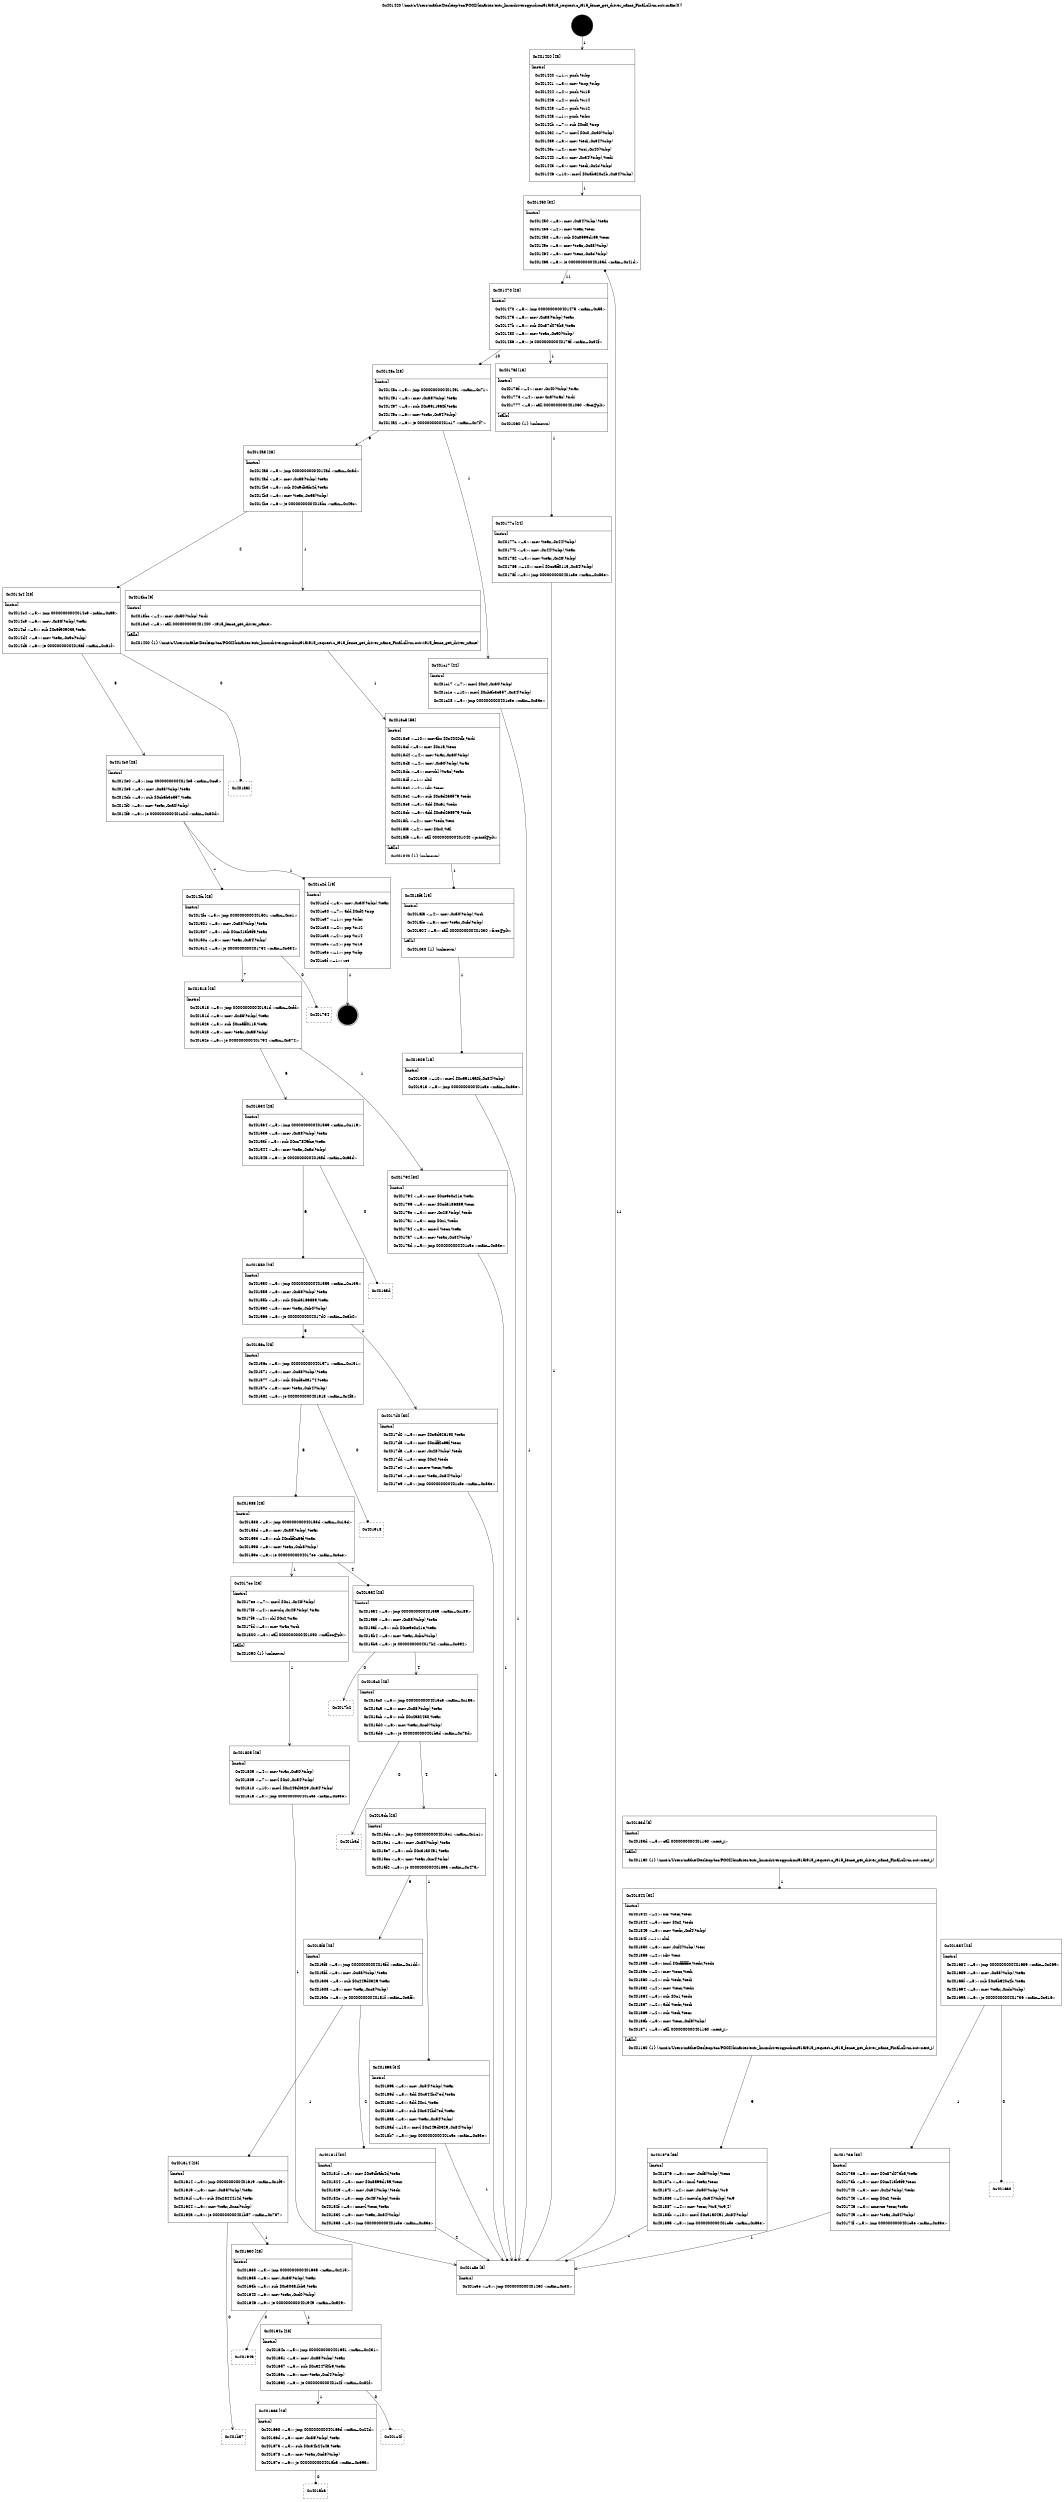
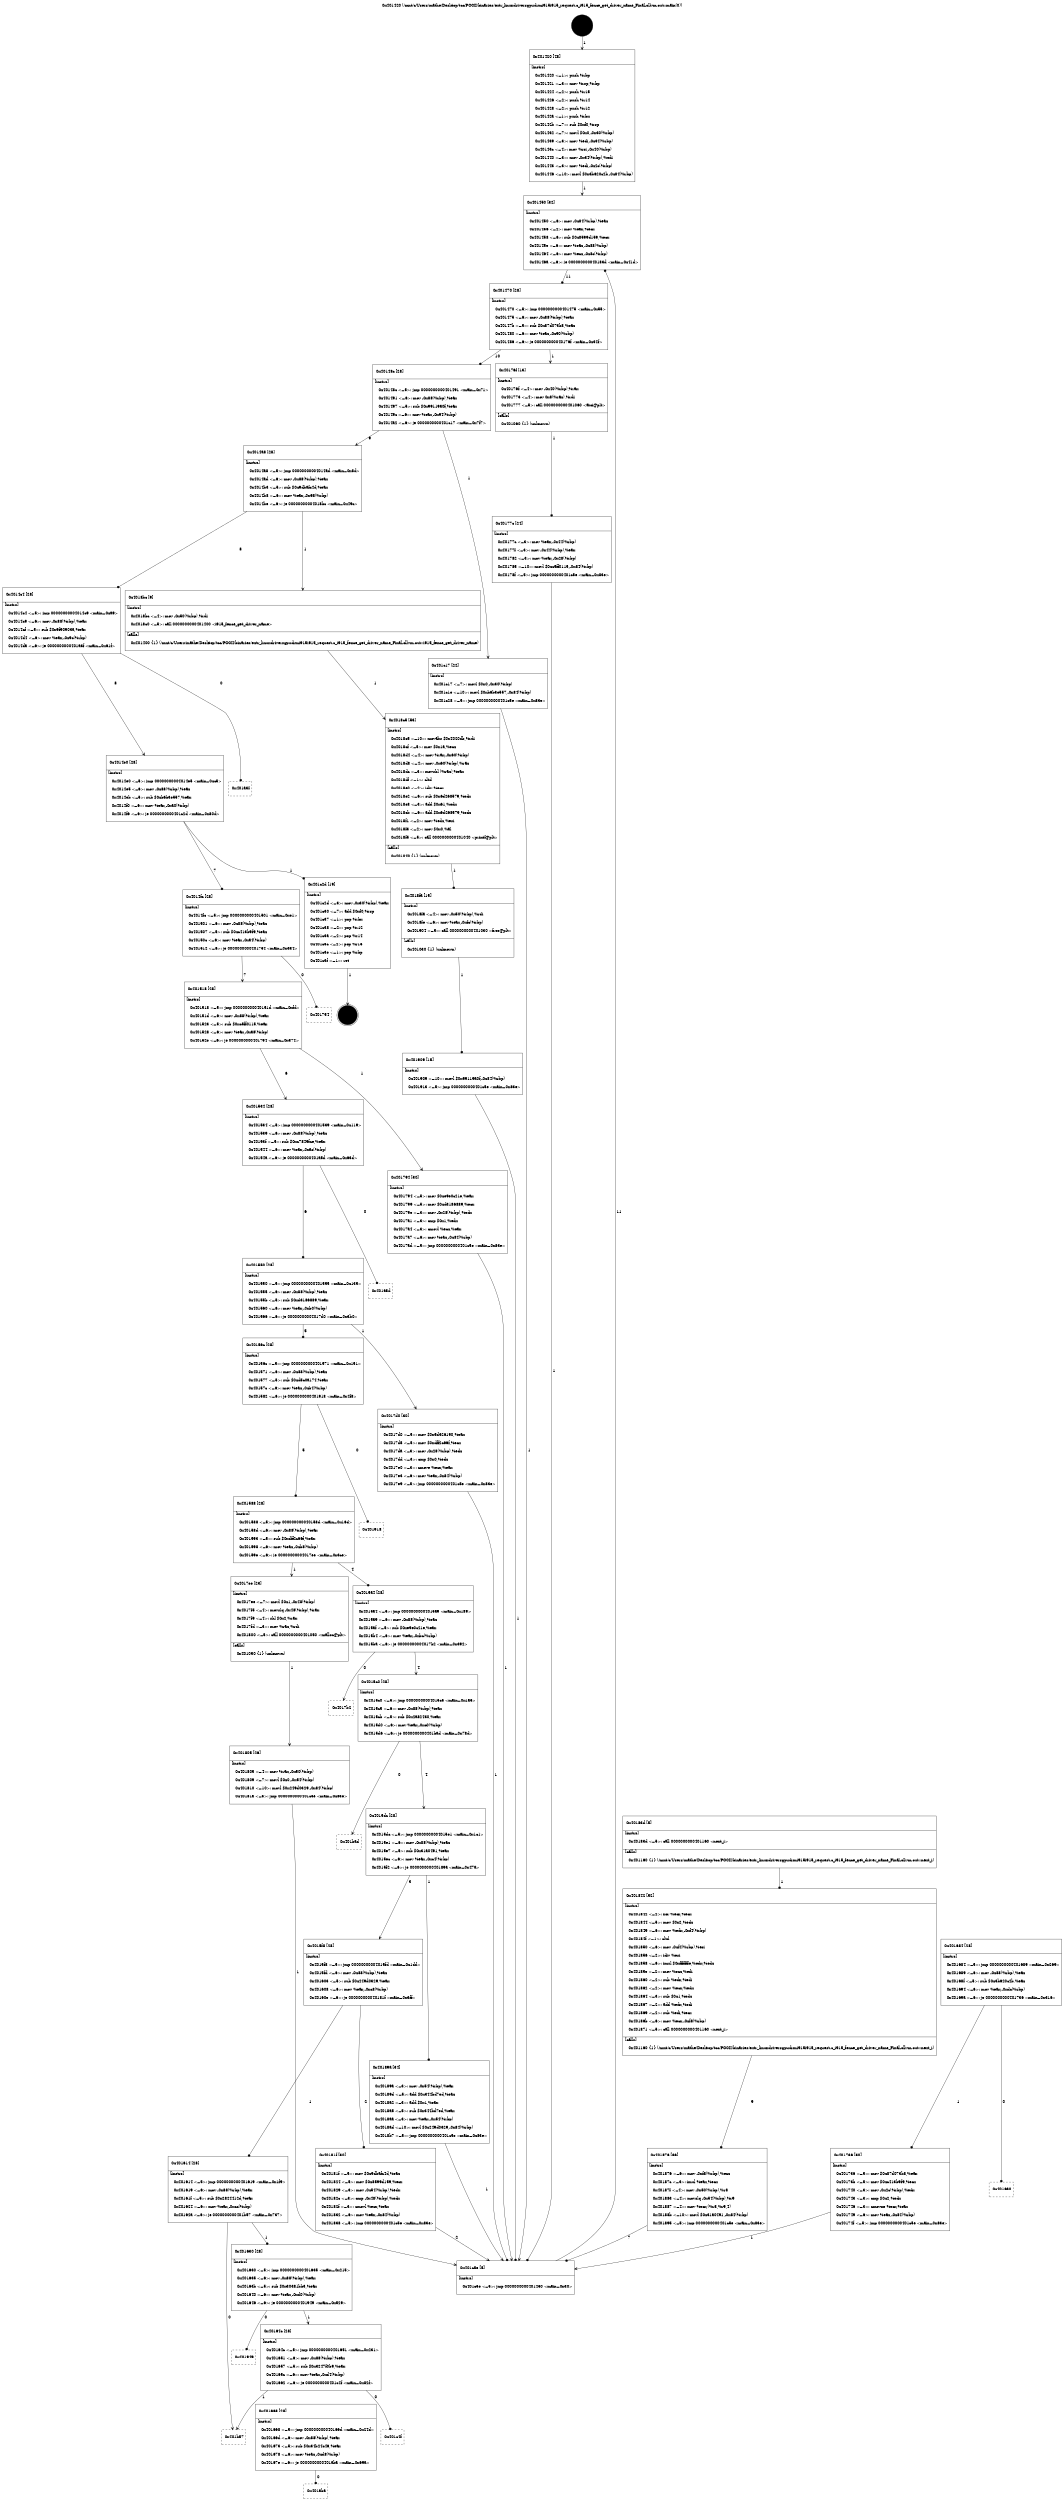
(240, 550) -> (240, 550)
(318, 2396) -> (250, 2407)
